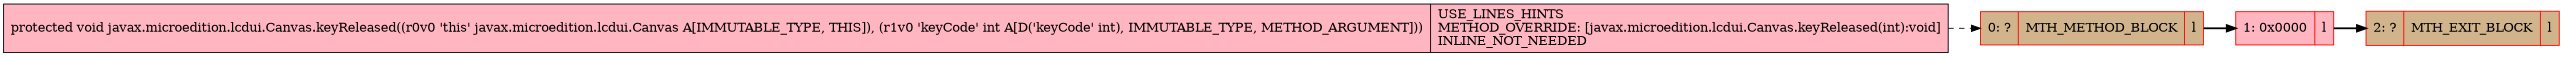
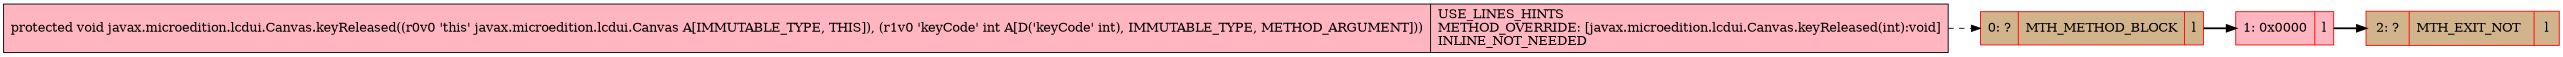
(2472, 28) -> (2468, 28)
